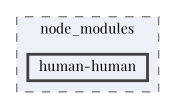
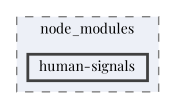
(88, 67) -> (88, 67)
